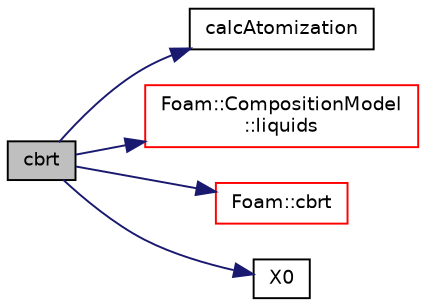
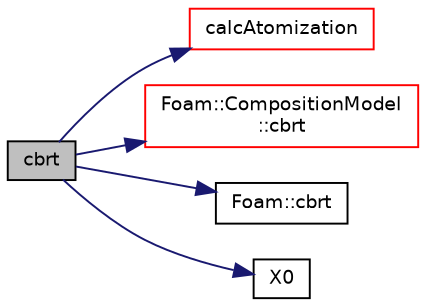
(282, 29) -> (282, 29)
(282, 116) -> (282, 116)
(282, 203) -> (282, 203)
